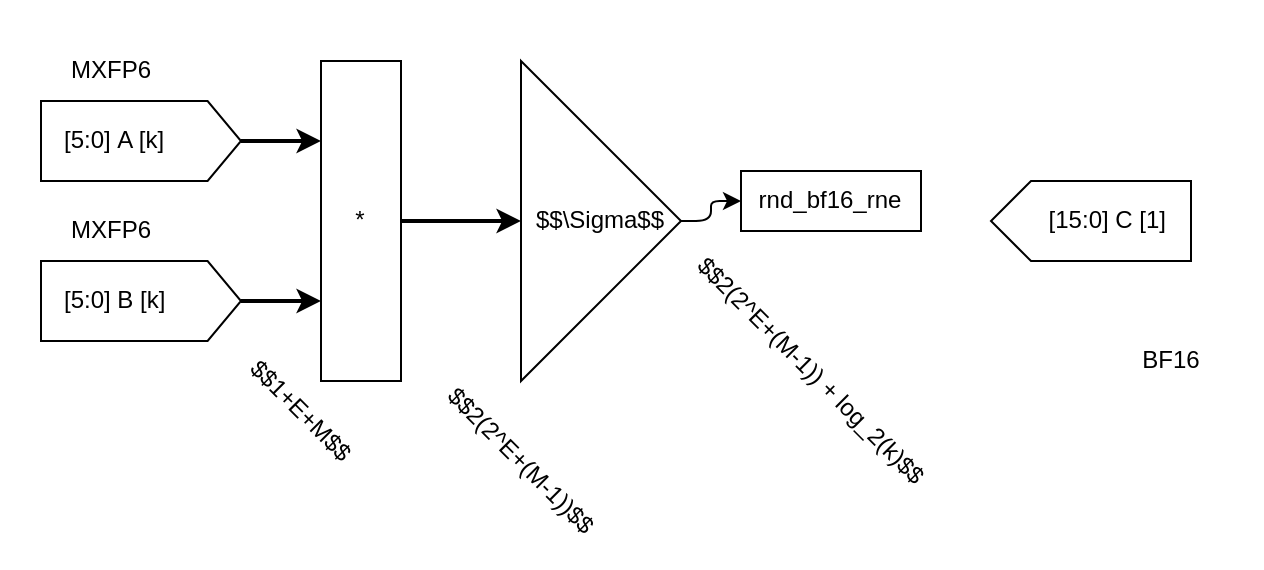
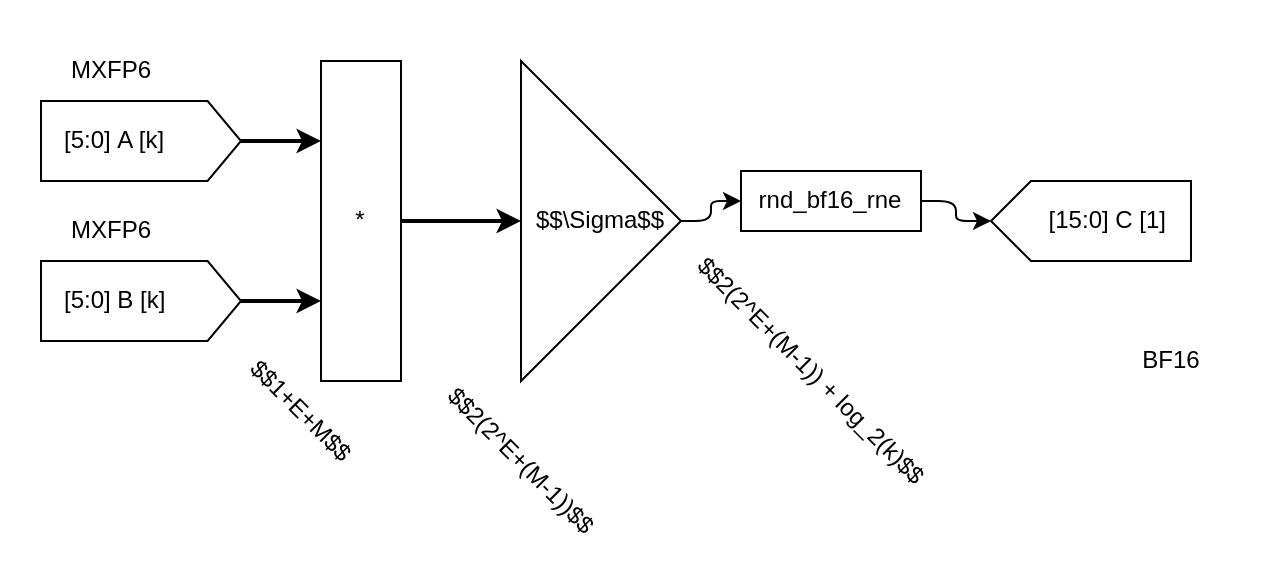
none -> (954, 206)
